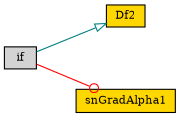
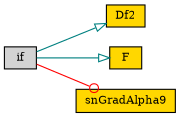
none -> (126, 58)
(126, 101) -> (126, 101)
